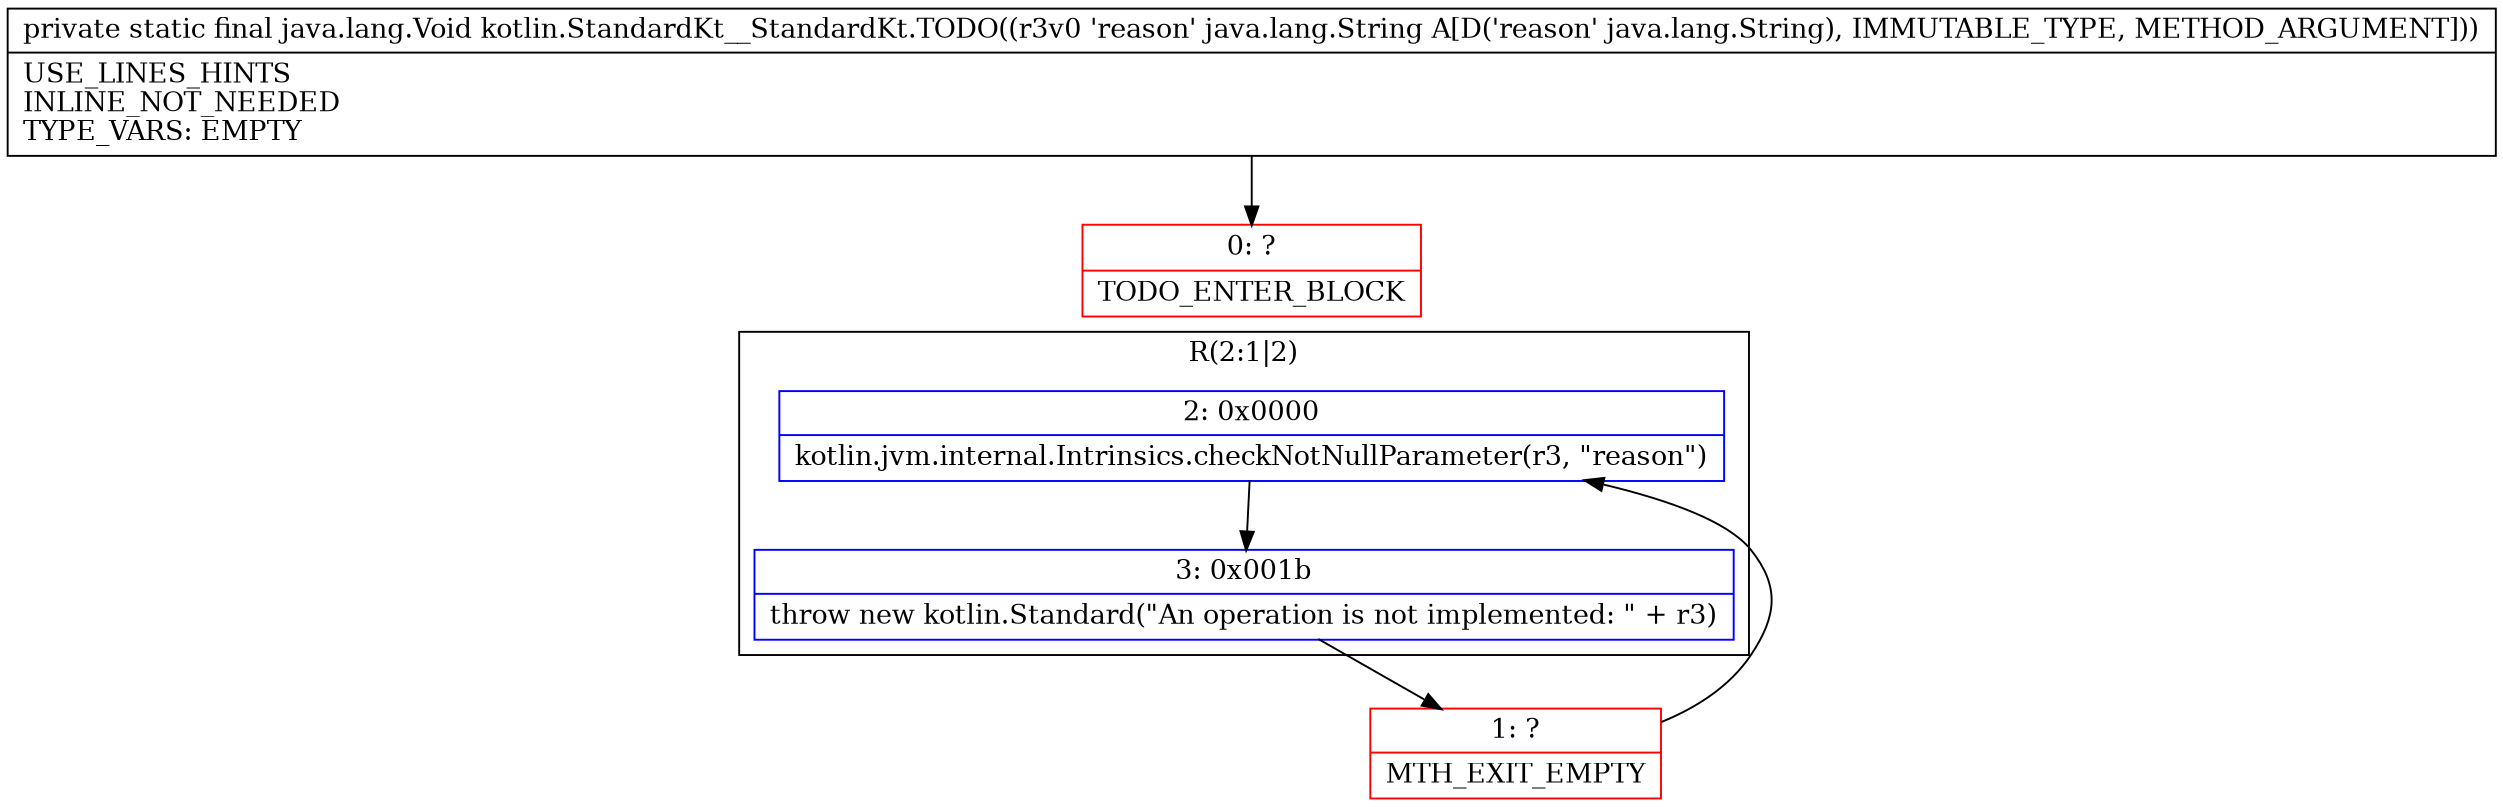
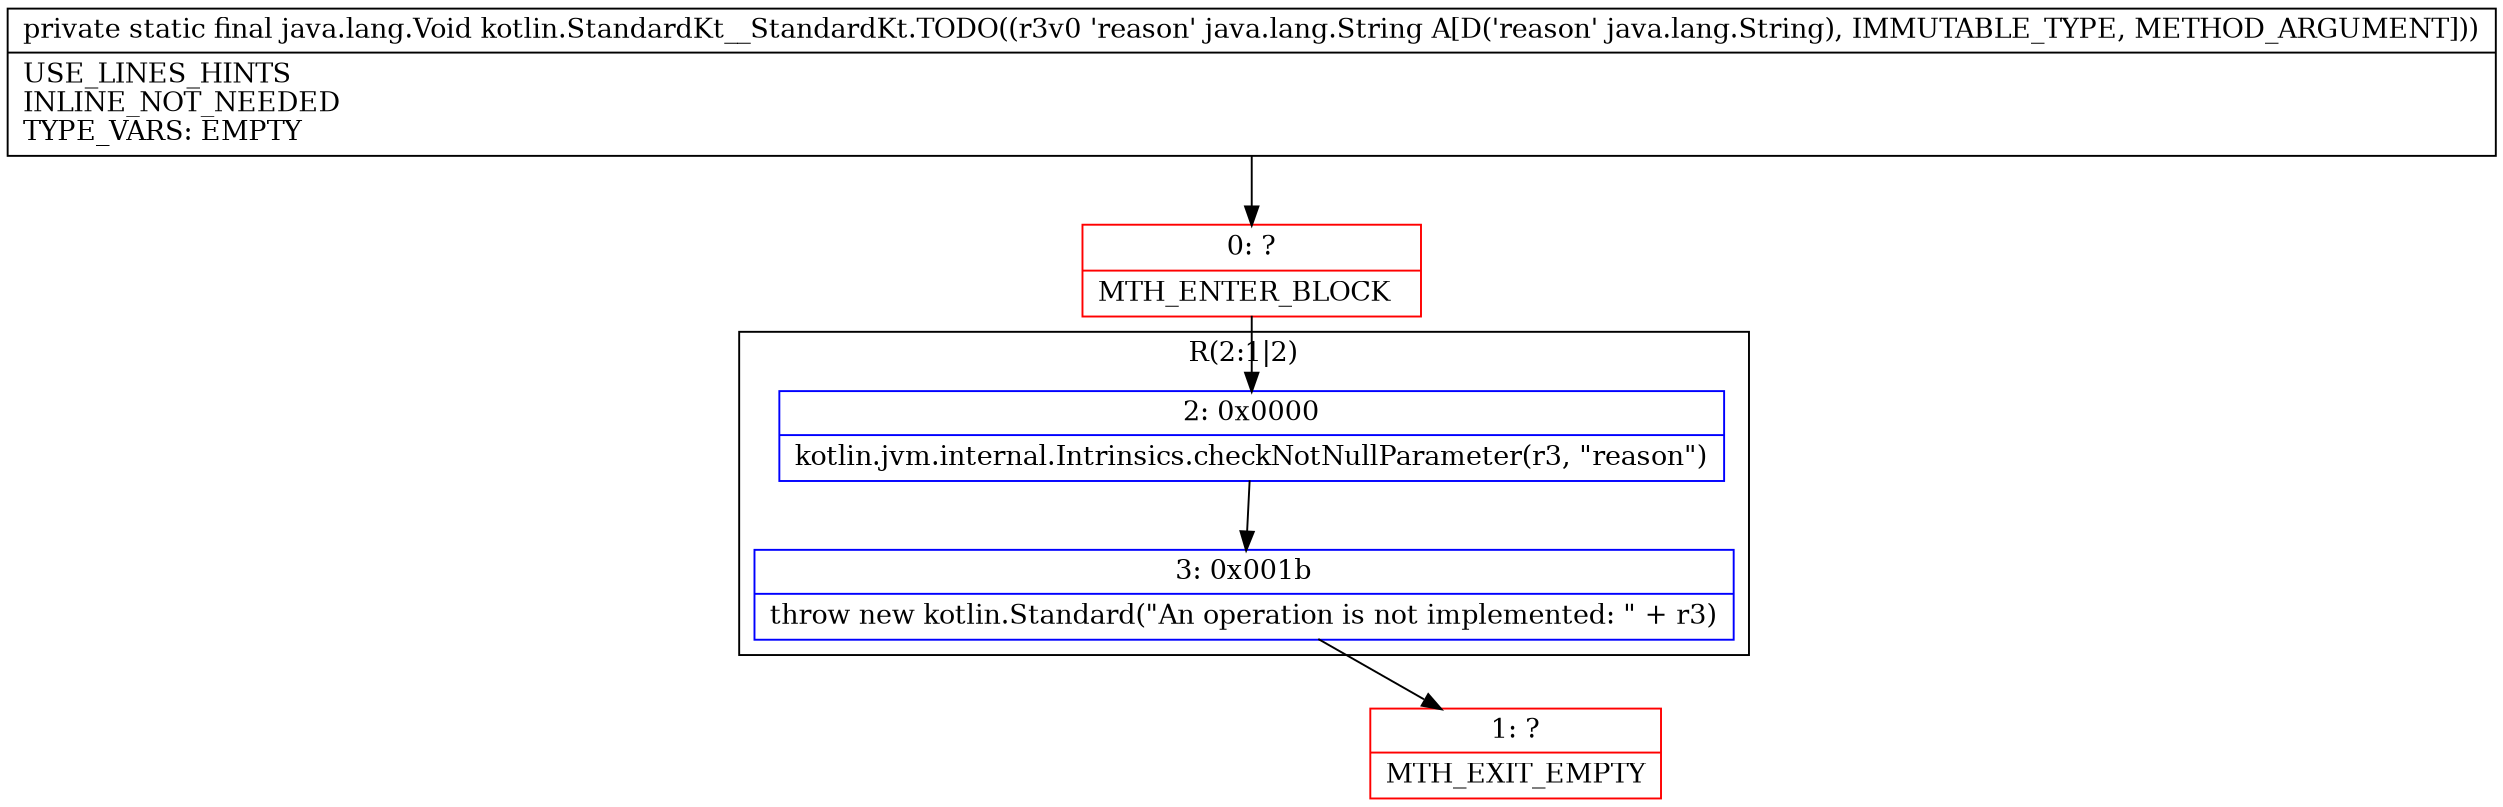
(1252, 293) -> (1245, 293)
(1767, 578) -> (1252, 344)
